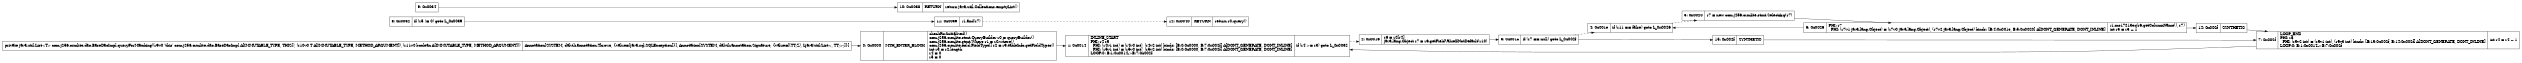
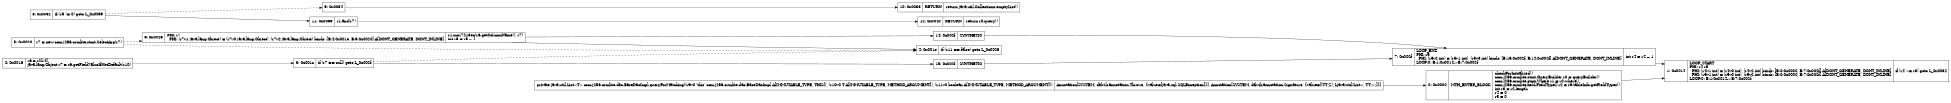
none -> (212, 11)
(1842, 21) -> (132, 41)
(1073, 22) -> (636, 22)
(1683, 22) -> (519, 50)
(1105, 38) -> (1702, 63)
(1353, 42) -> none
